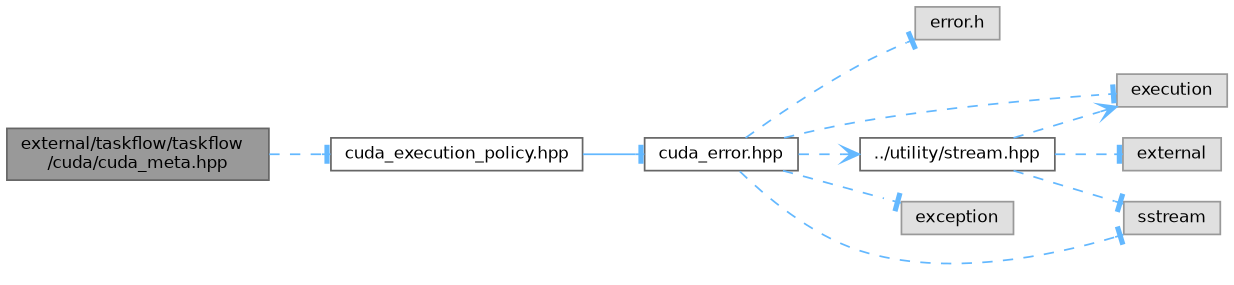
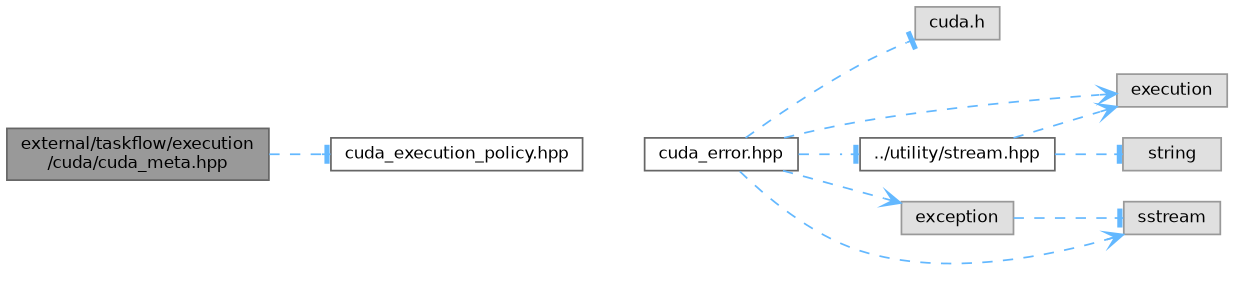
(957, 23) -> (957, 23)
(941, 110) -> (941, 110)
(138, 154) -> (138, 154)
(609, 154) -> none
(820, 154) -> (820, 154)
(1172, 154) -> (1172, 154)
(833, 185) -> (833, 185)
(1064, 186) -> (1064, 218)
(915, 261) -> (915, 261)
